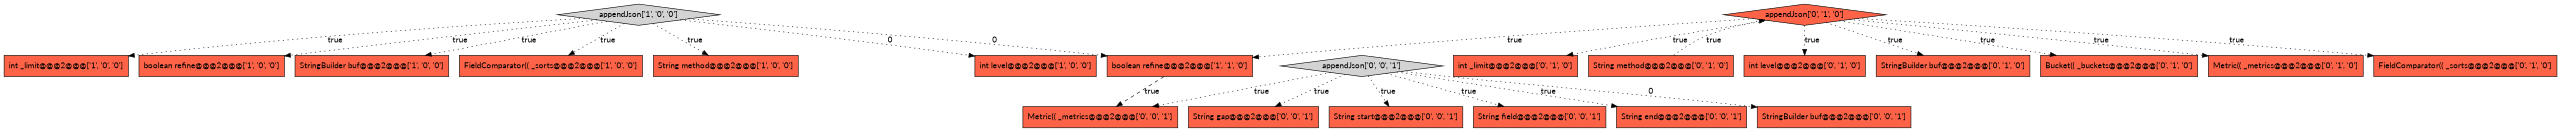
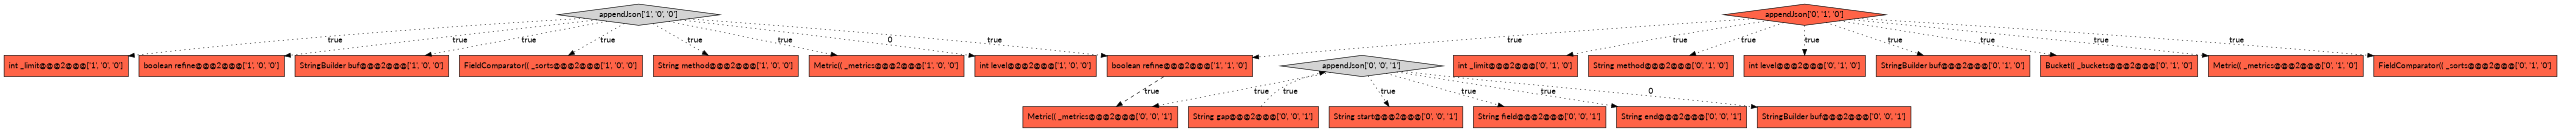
(1714, 33) -> (1740, 38)
(995, 40) -> (995, 40)
none -> (887, 66)
(1313, 89) -> (1287, 85)
